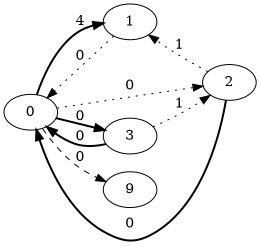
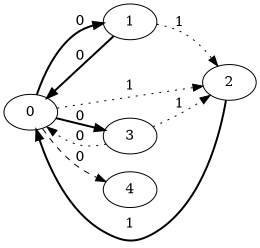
(80, 21) -> (80, 21)
(182, 57) -> (188, 36)
(84, 64) -> (84, 64)
(130, 86) -> (130, 86)
(79, 145) -> (79, 145)
(130, 190) -> (130, 190)
(130, 224) -> (130, 224)
